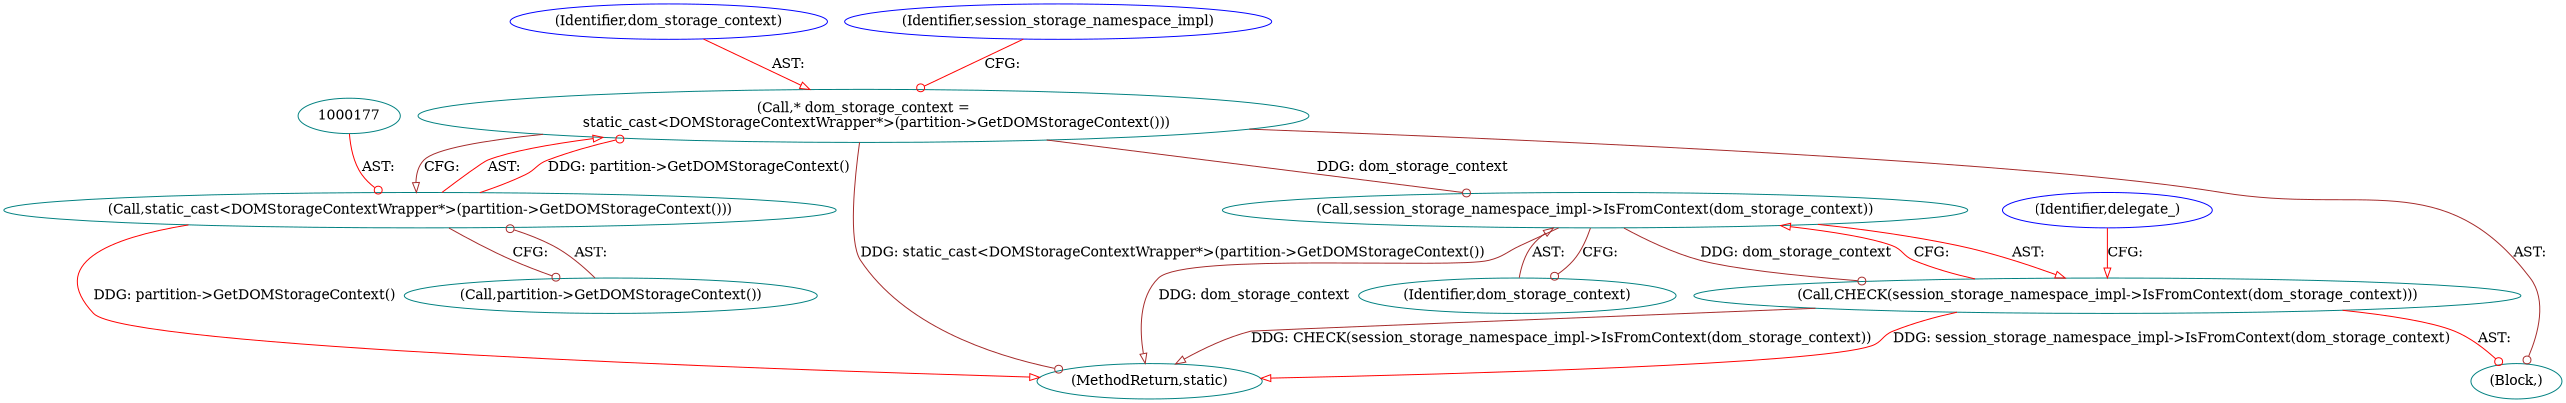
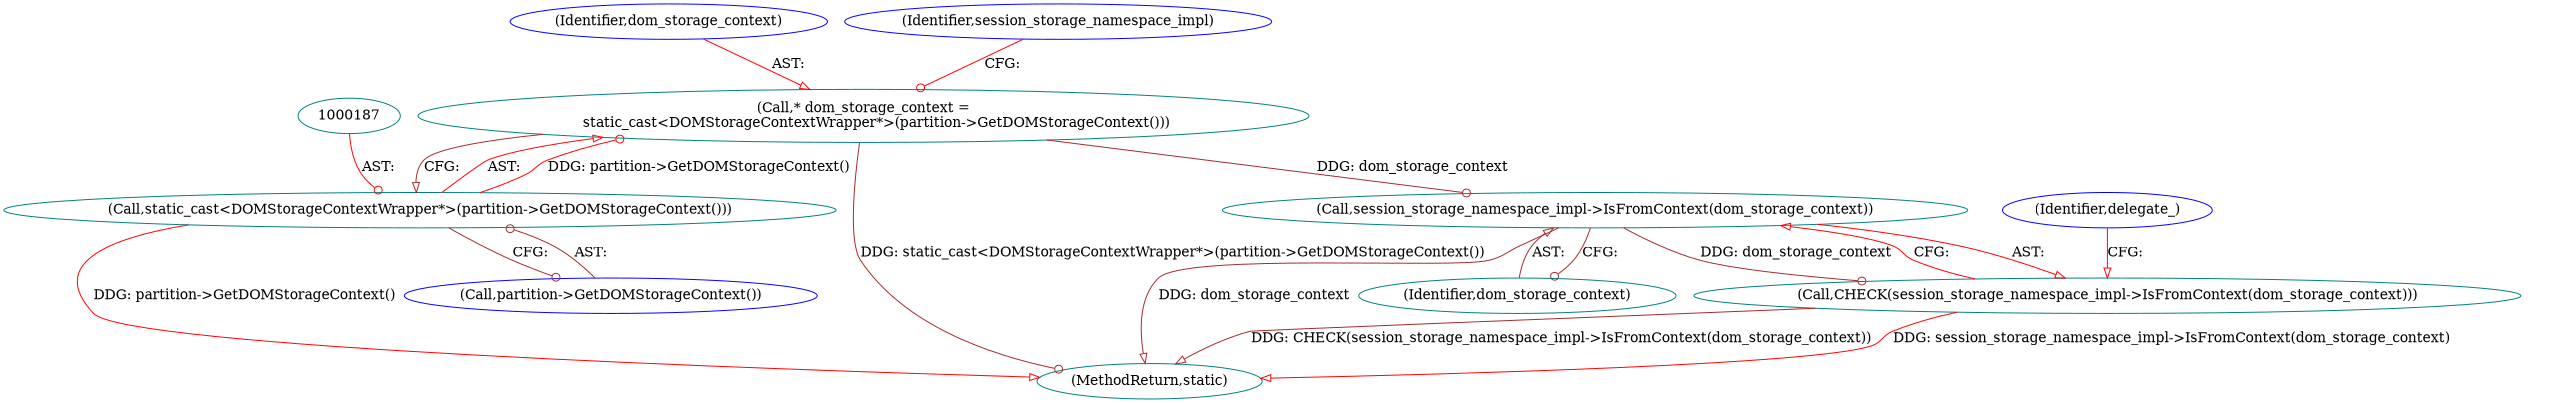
(349, 116) -> (349, 116)
(611, 296) -> (611, 296)
(2516, 381) -> none
